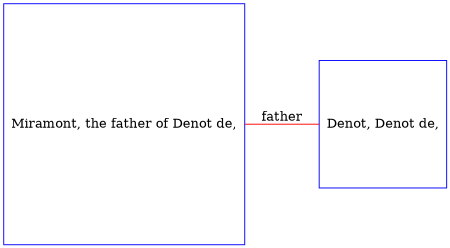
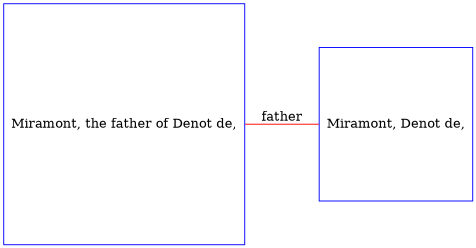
(383, 124) -> (396, 124)
